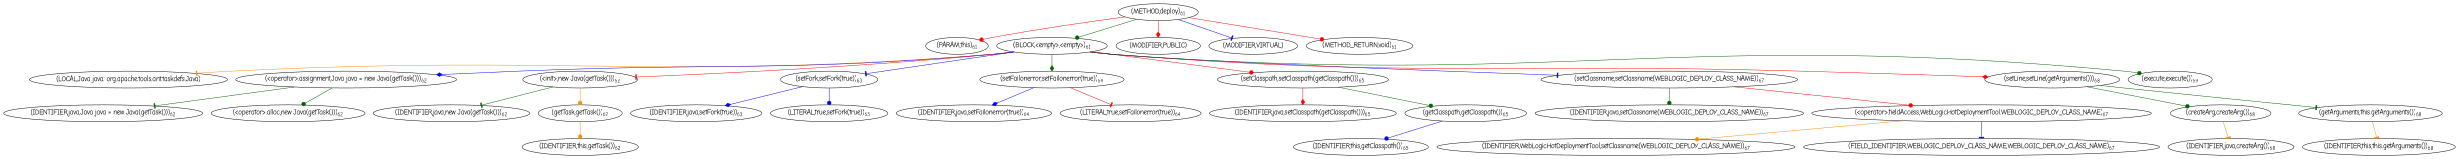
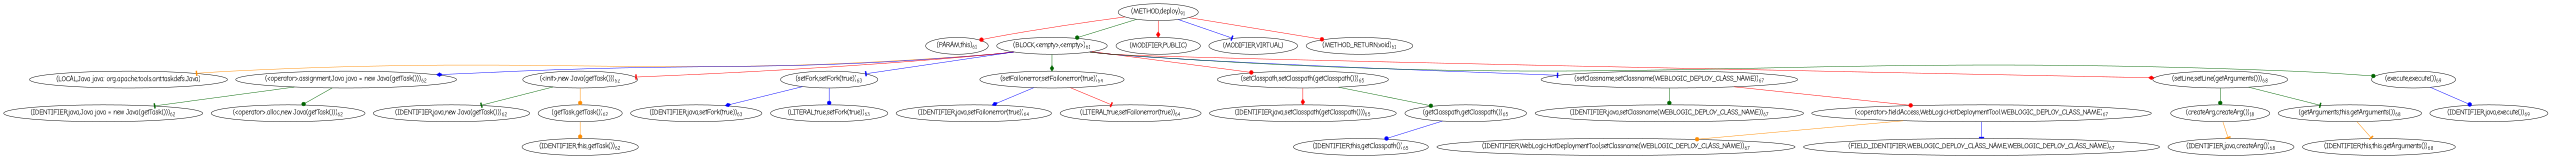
(1183, 11) -> (1183, 11)
(2253, 113) -> (2252, 113)
none -> (2489, 113)
